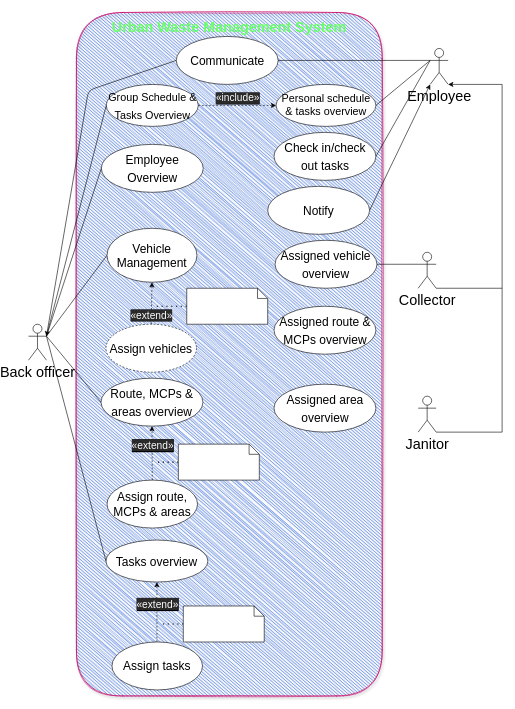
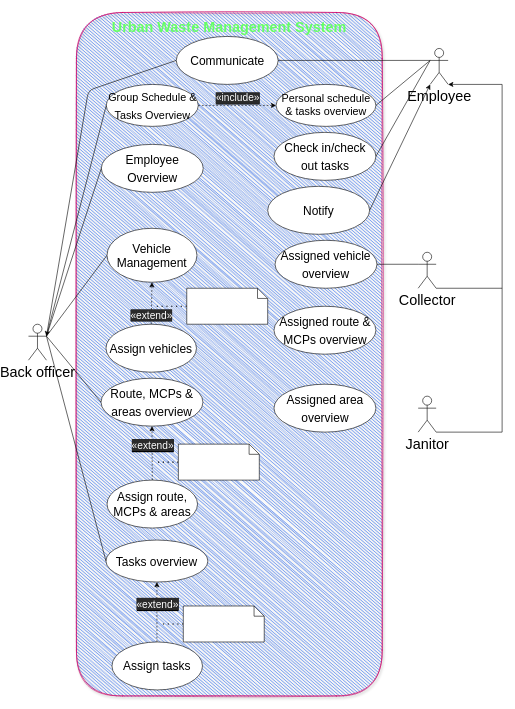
(151, 348) -> (151, 348)
